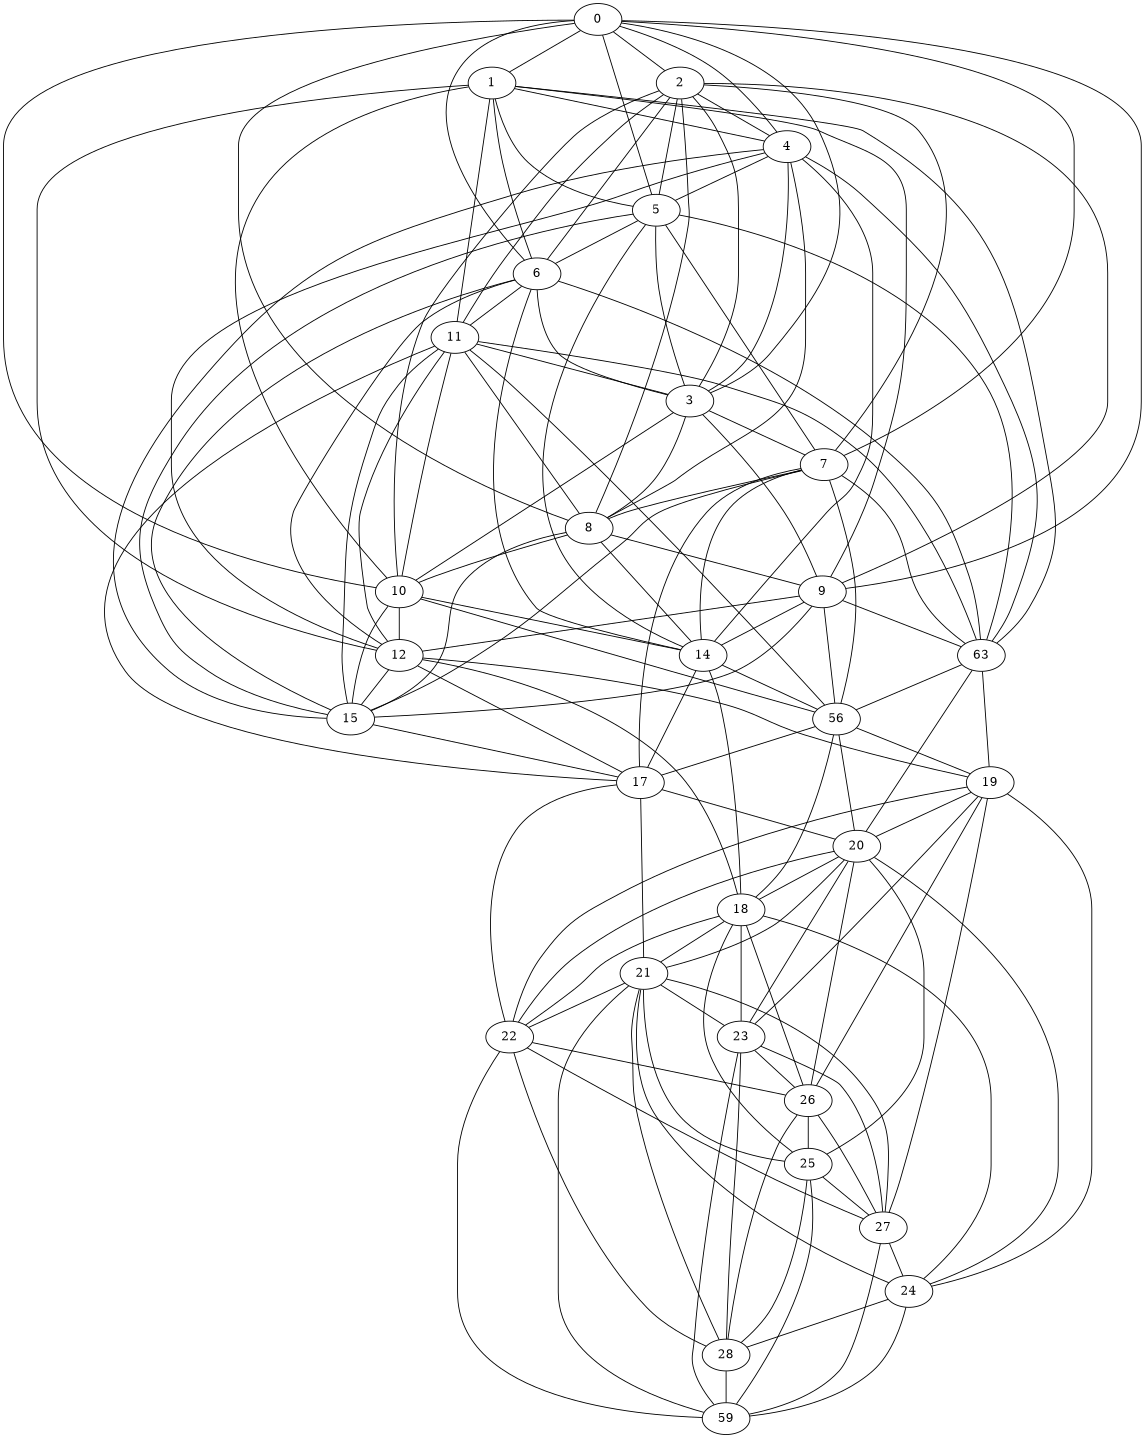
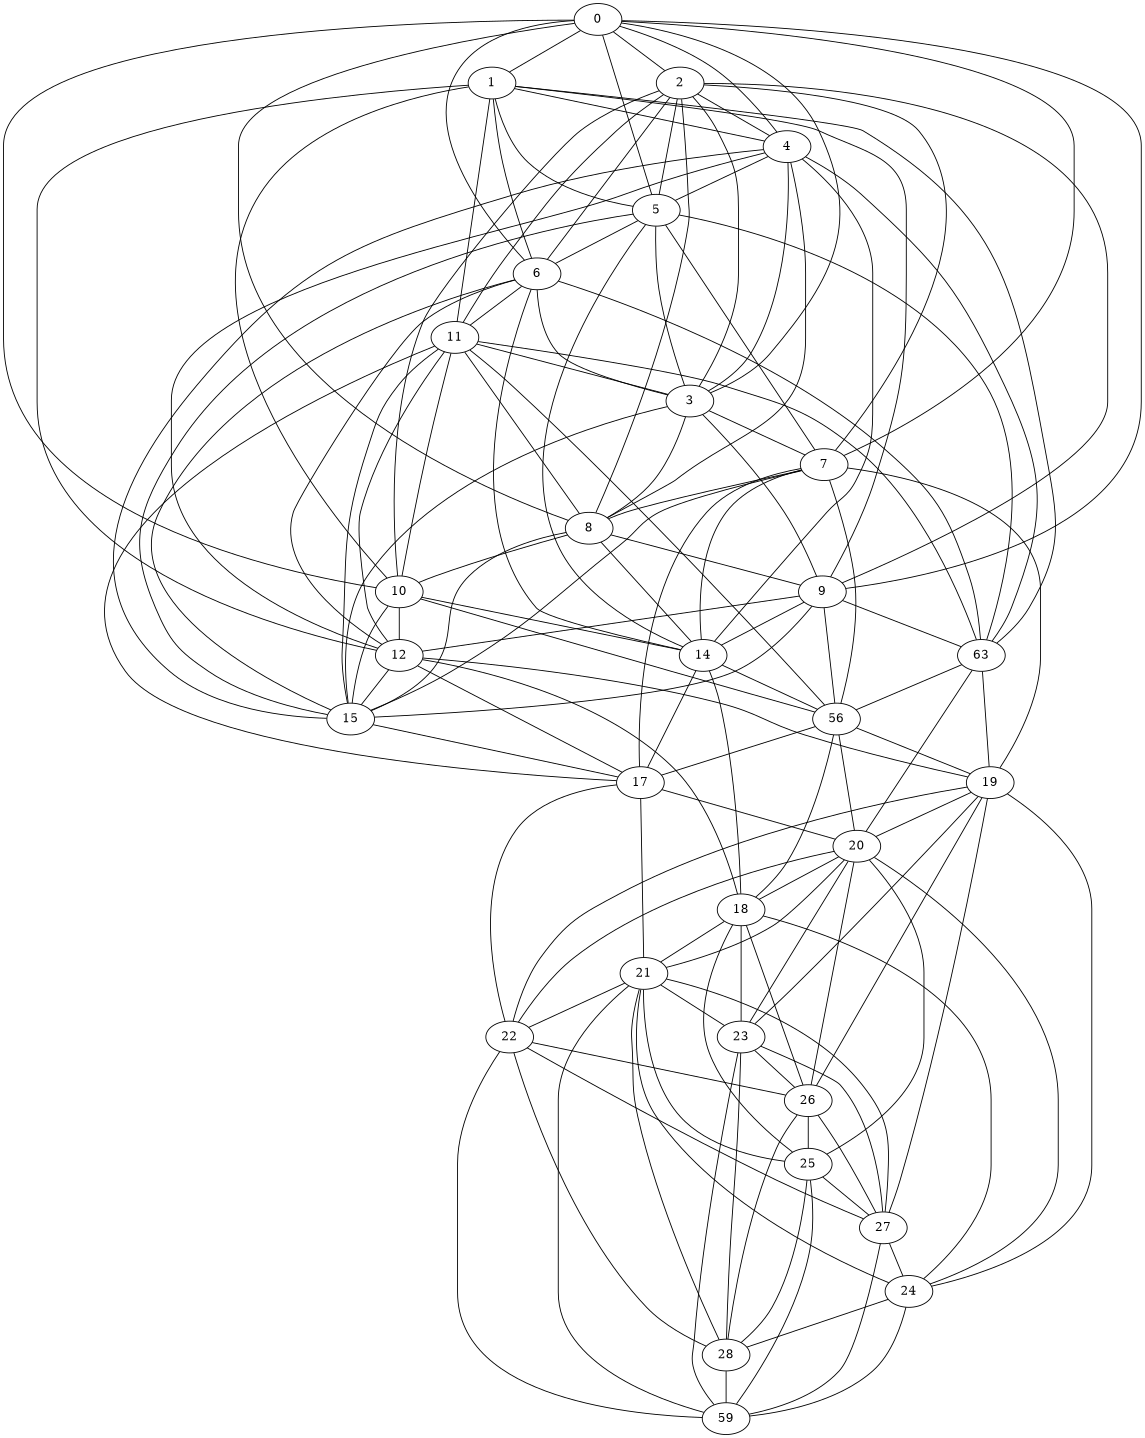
(551, 492) -> (446, 500)
(907, 563) -> (1035, 561)
(614, 956) -> none
